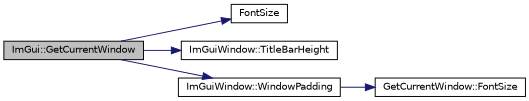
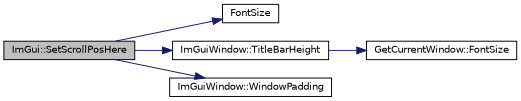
(74, 50) -> (69, 50)
(353, 87) -> (343, 50)
